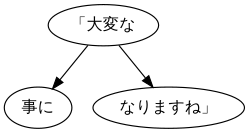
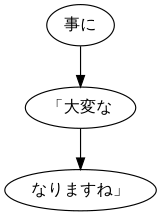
(74, 63) -> (81, 61)
